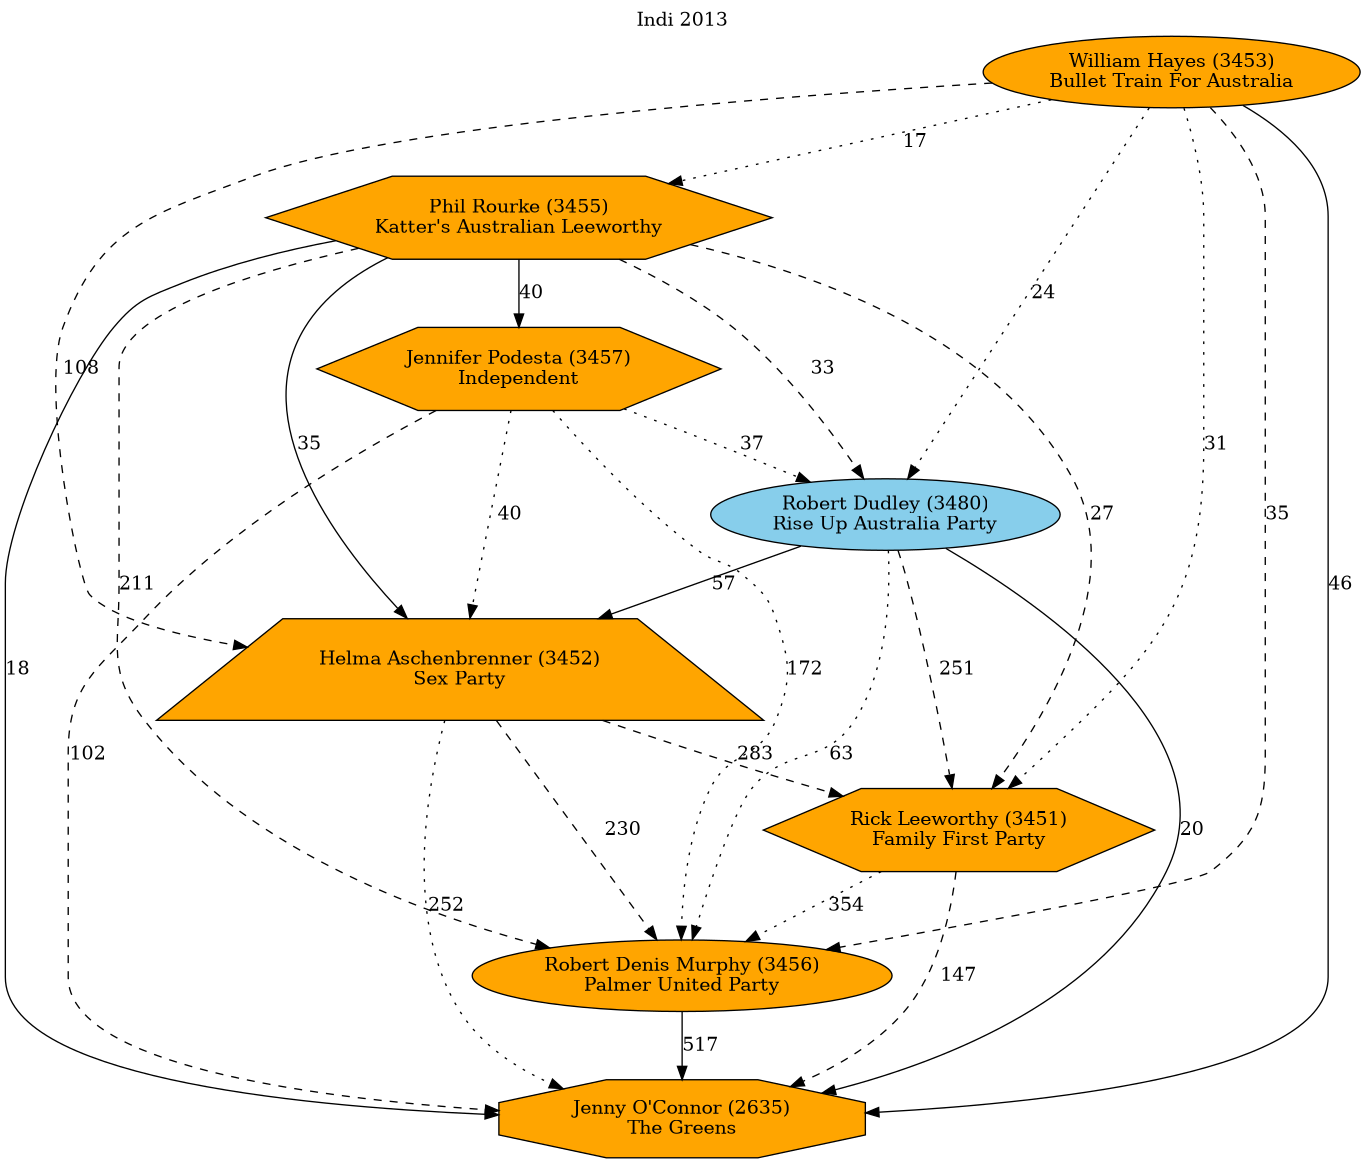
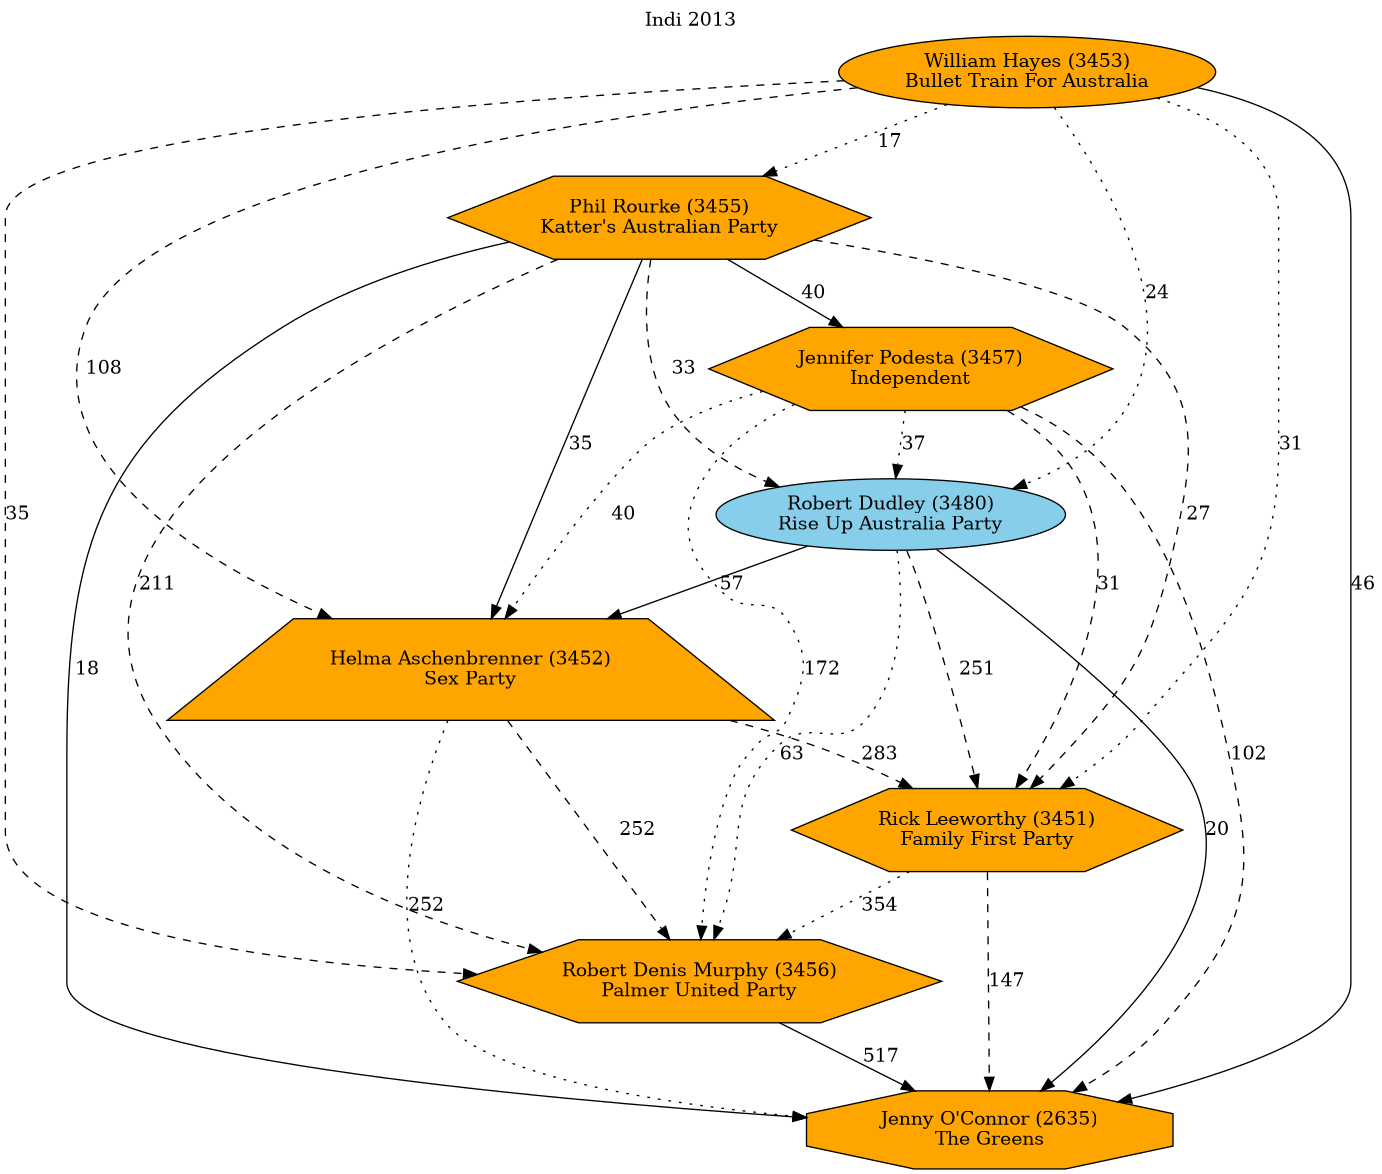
(519, 218) -> (659, 218)
none -> (1096, 584)
(623, 830) -> (638, 830)
(682, 976) -> (700, 981)
